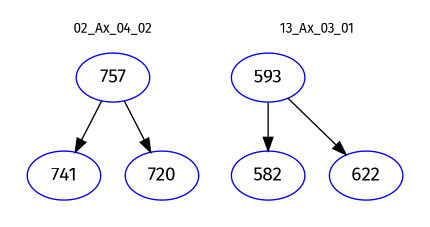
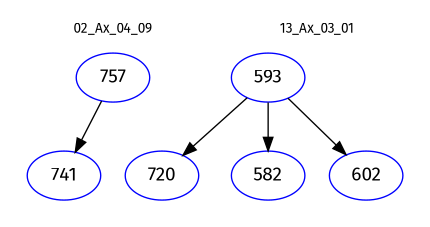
(113, 29) -> (113, 29)
(134, 120) -> (230, 114)
(366, 176) -> (366, 176)
